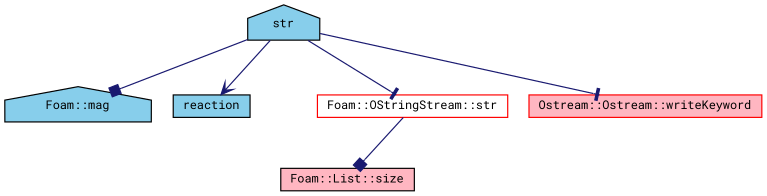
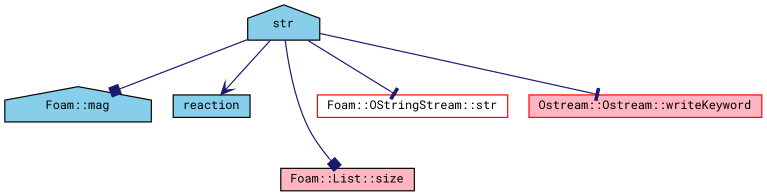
(384, 138) -> (299, 103)
